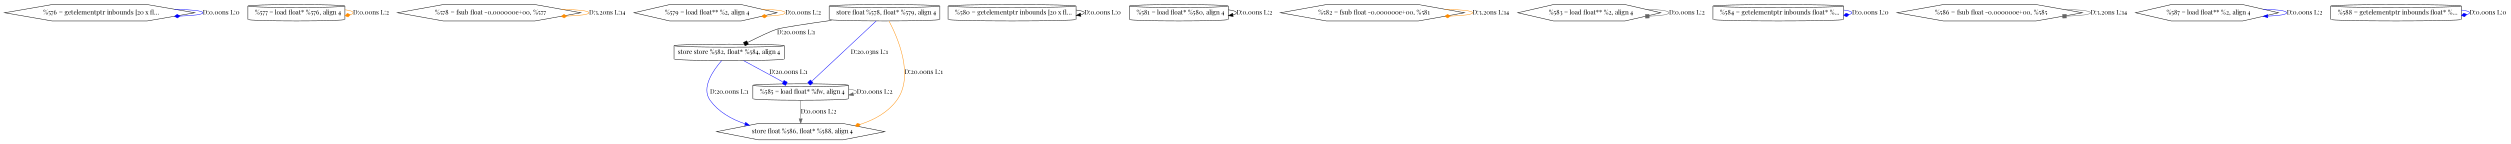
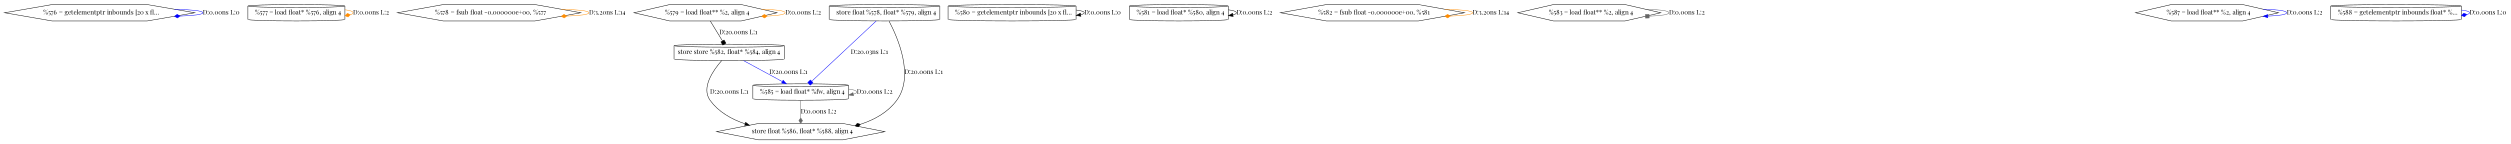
(1778, 13) -> none
(1990, 13) -> none
(789, 27) -> (716, 31)
(763, 71) -> (763, 71)
(904, 82) -> (904, 82)
(710, 100) -> (710, 100)
(801, 109) -> (801, 109)
